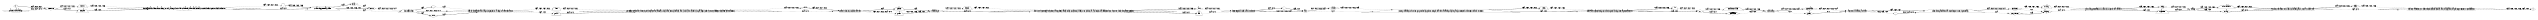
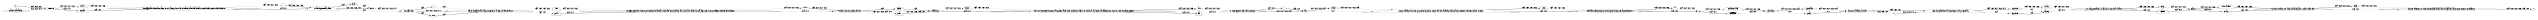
(1950, 11) -> (1950, 11)
